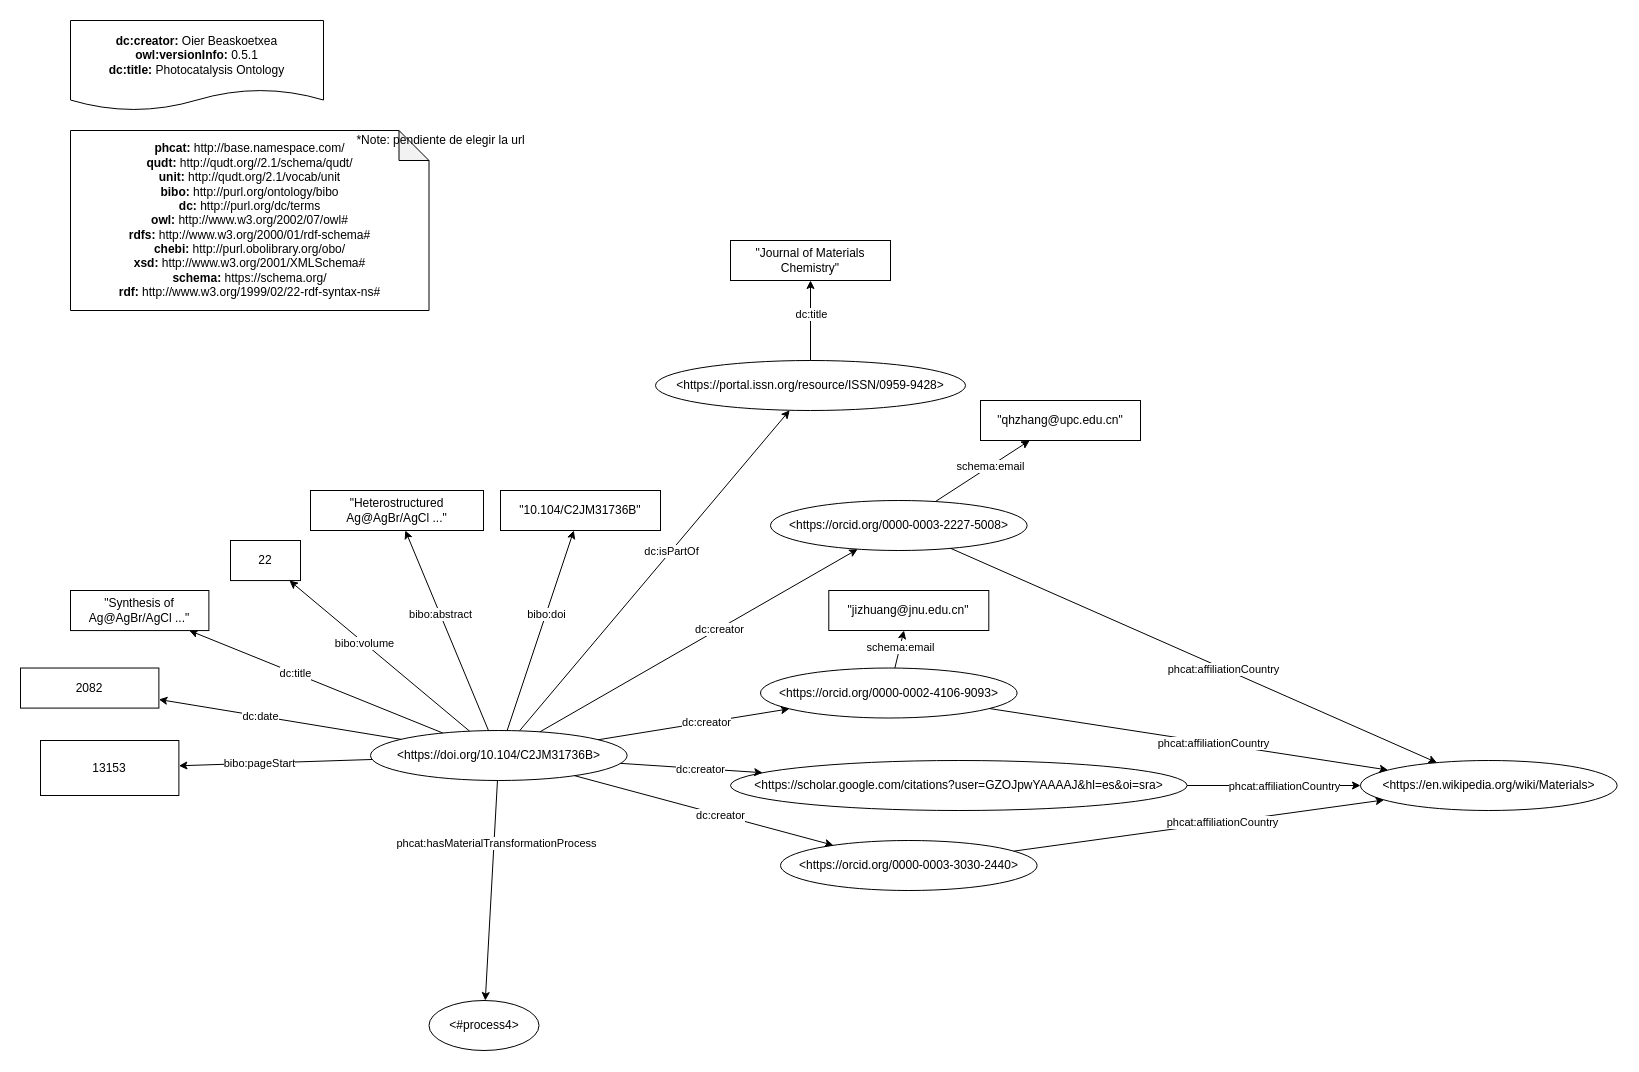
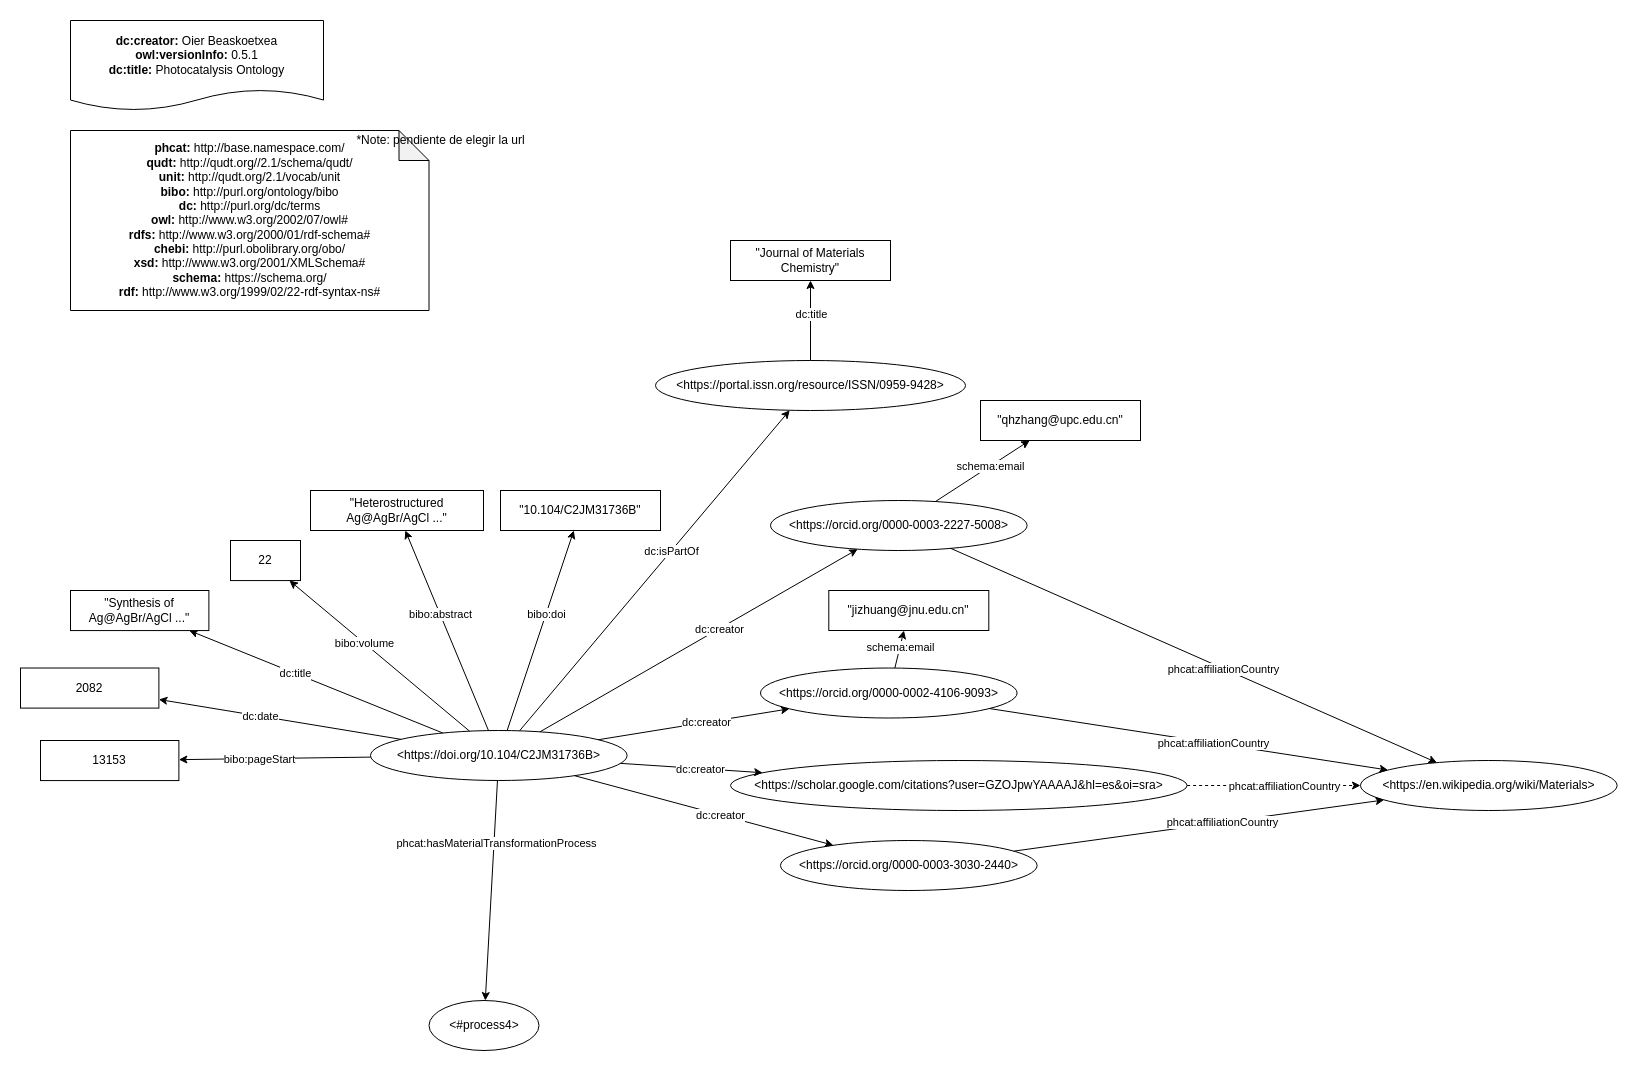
(110, 768) -> (110, 761)
(1209, 786) -> (1209, 786)
